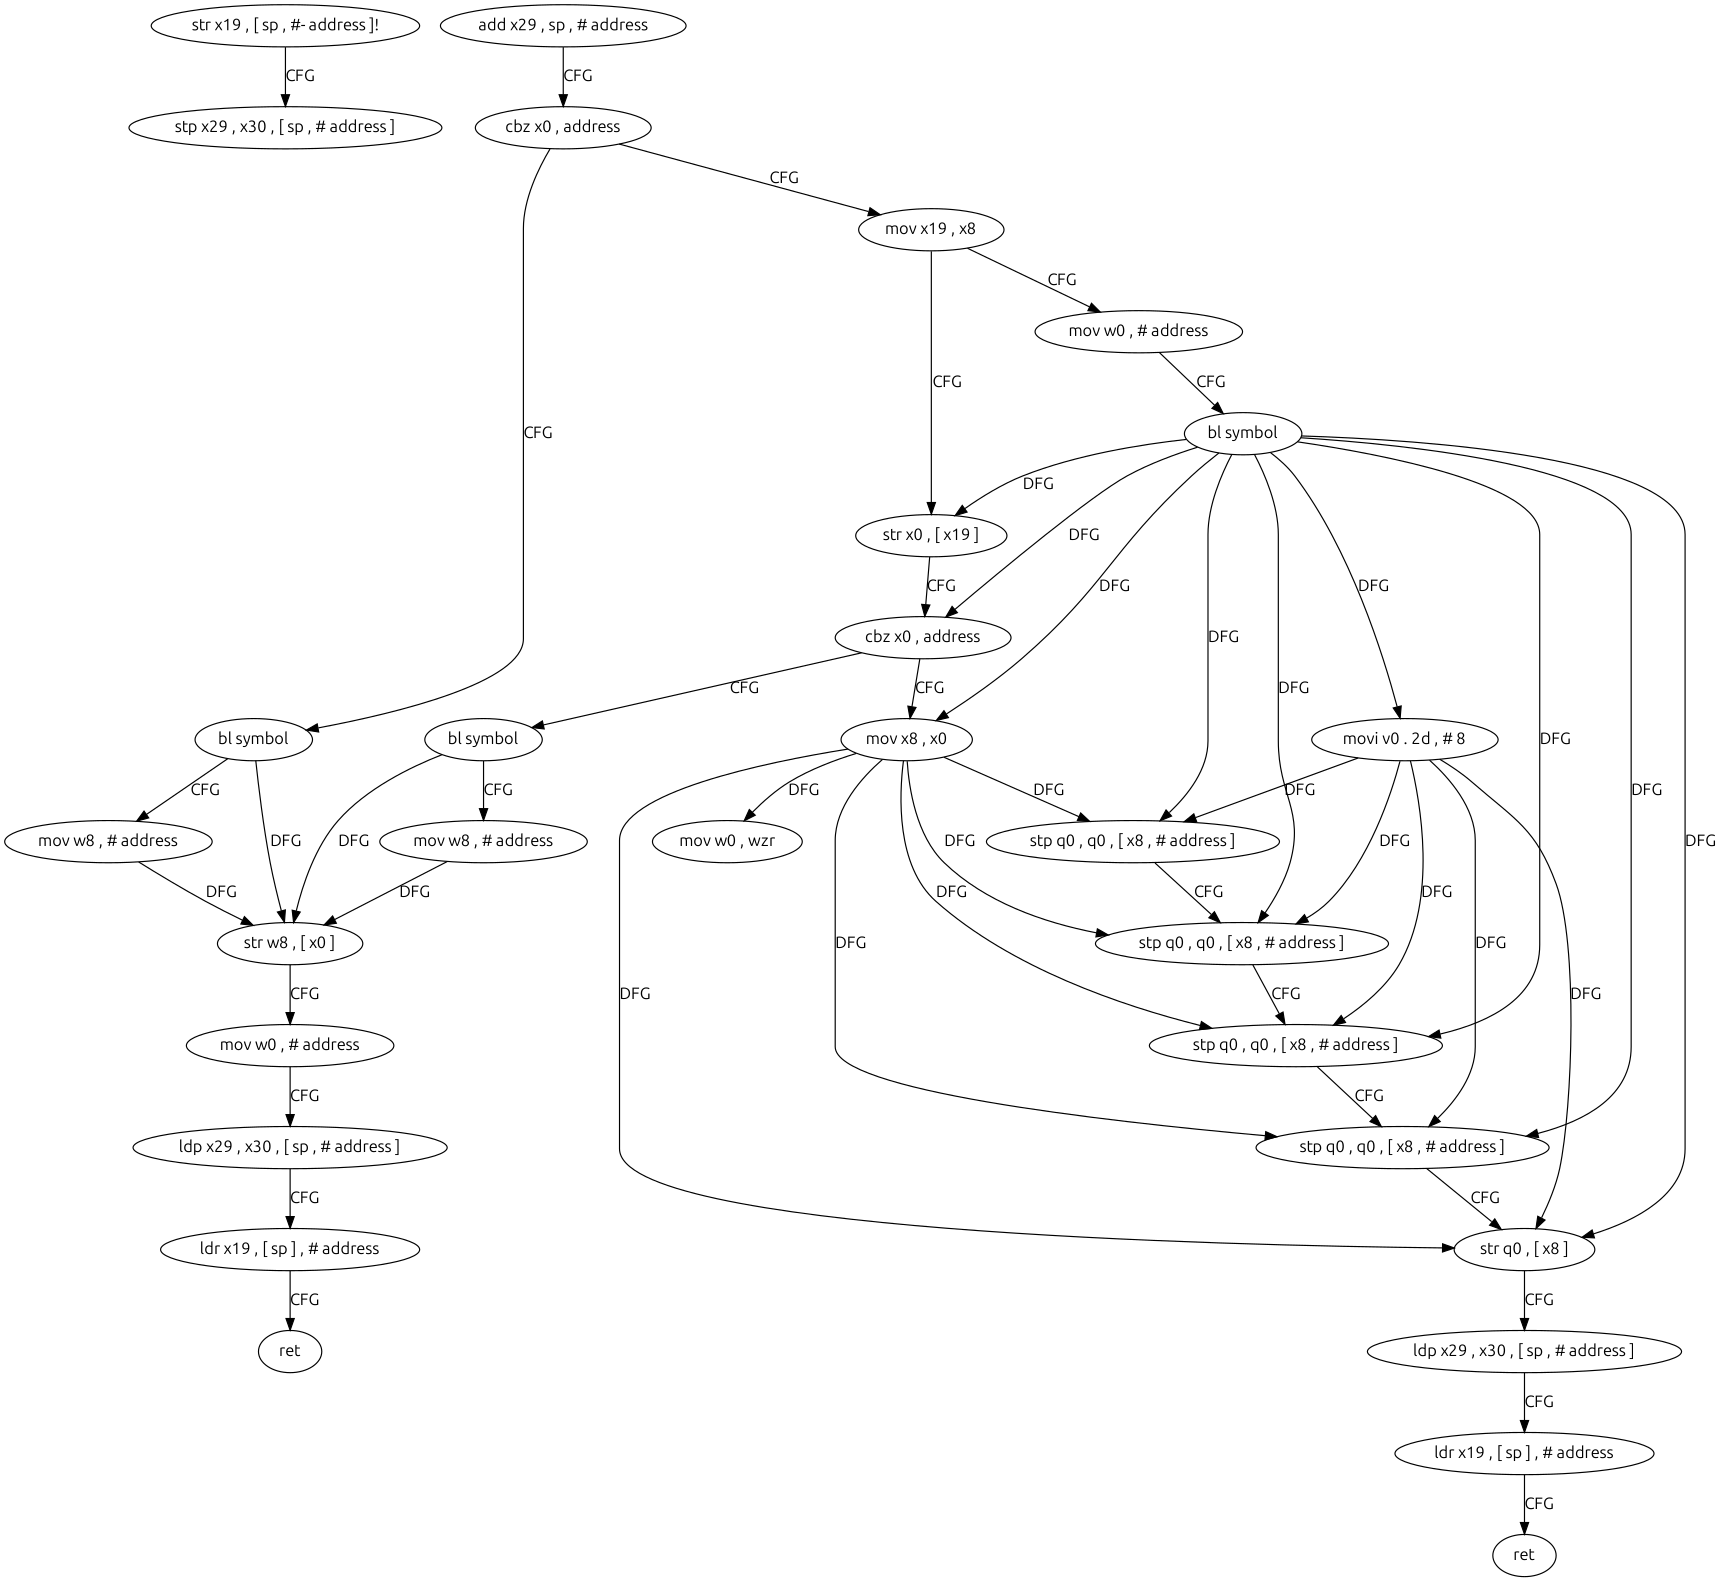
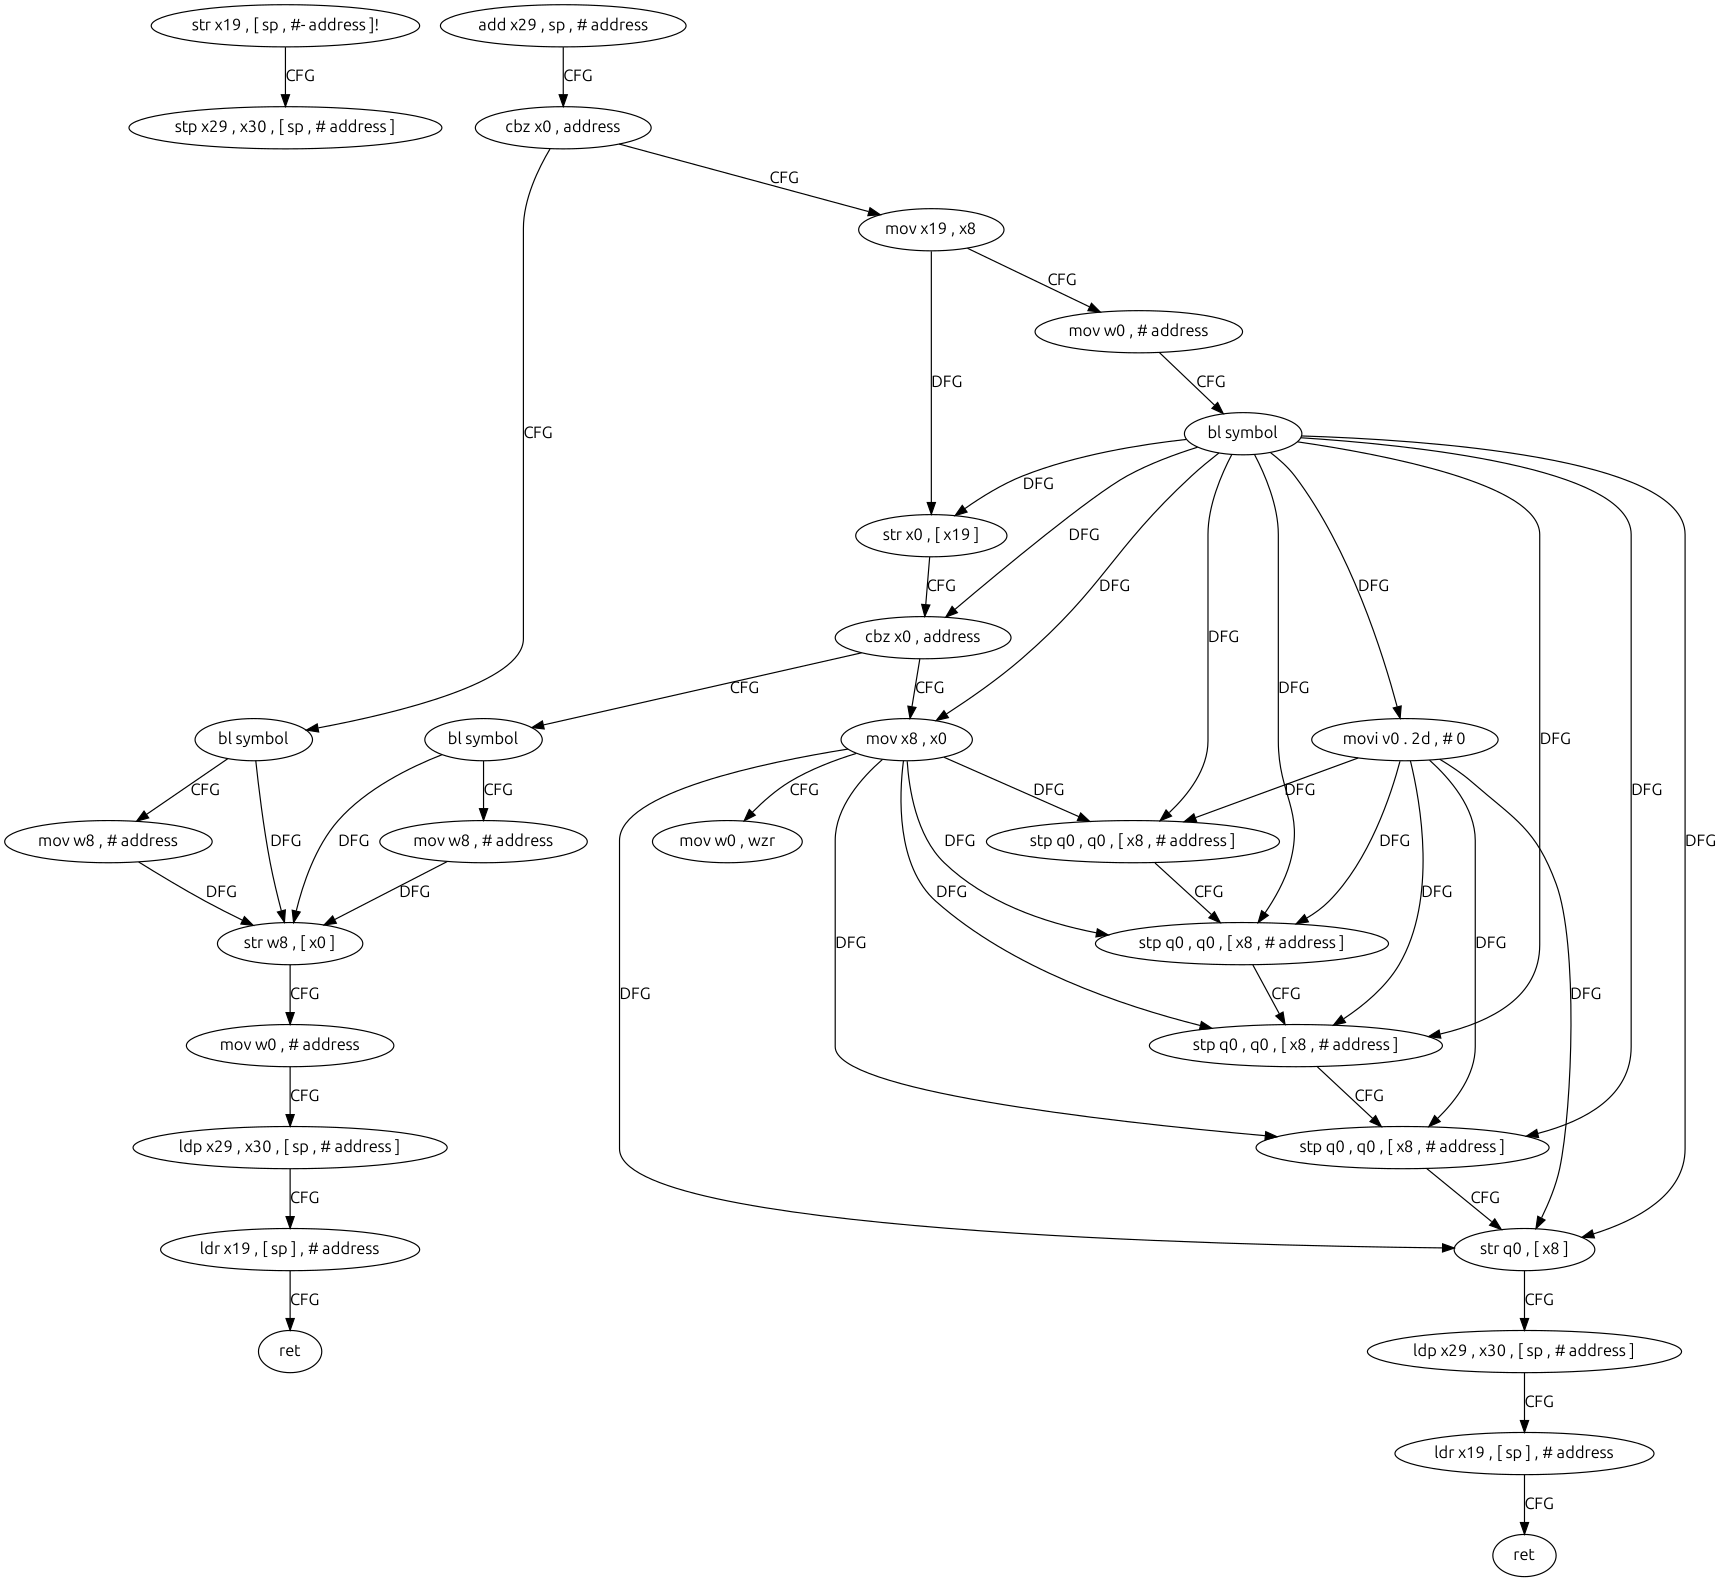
(947, 383) -> (947, 383)
(1405, 740) -> (1405, 740)
(804, 791) -> (804, 791)
